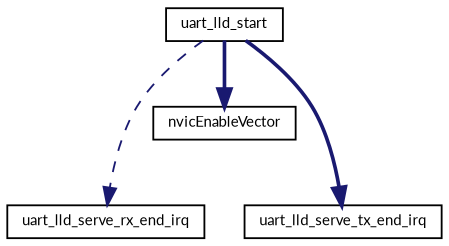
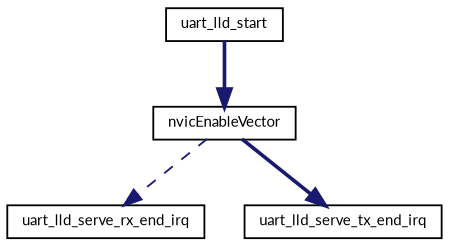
(139, 103) -> (173, 167)
(310, 103) -> (276, 167)
